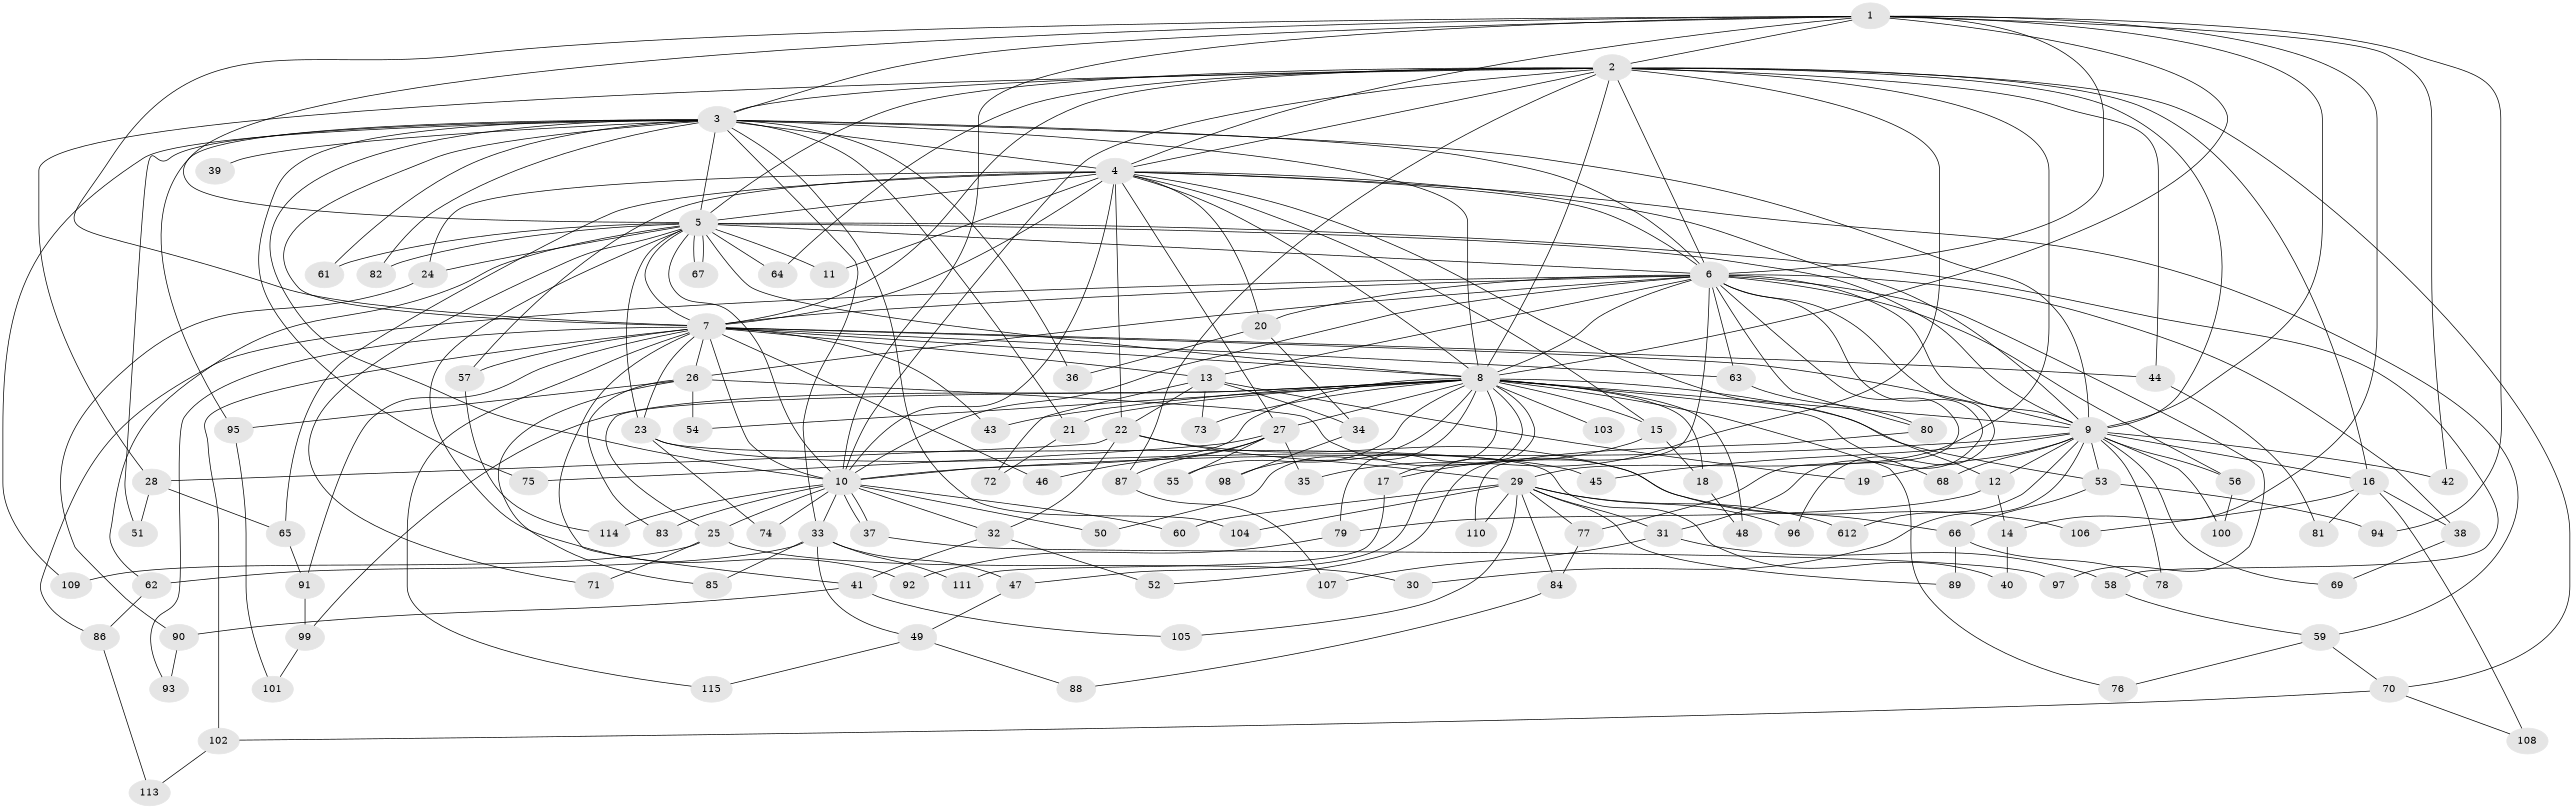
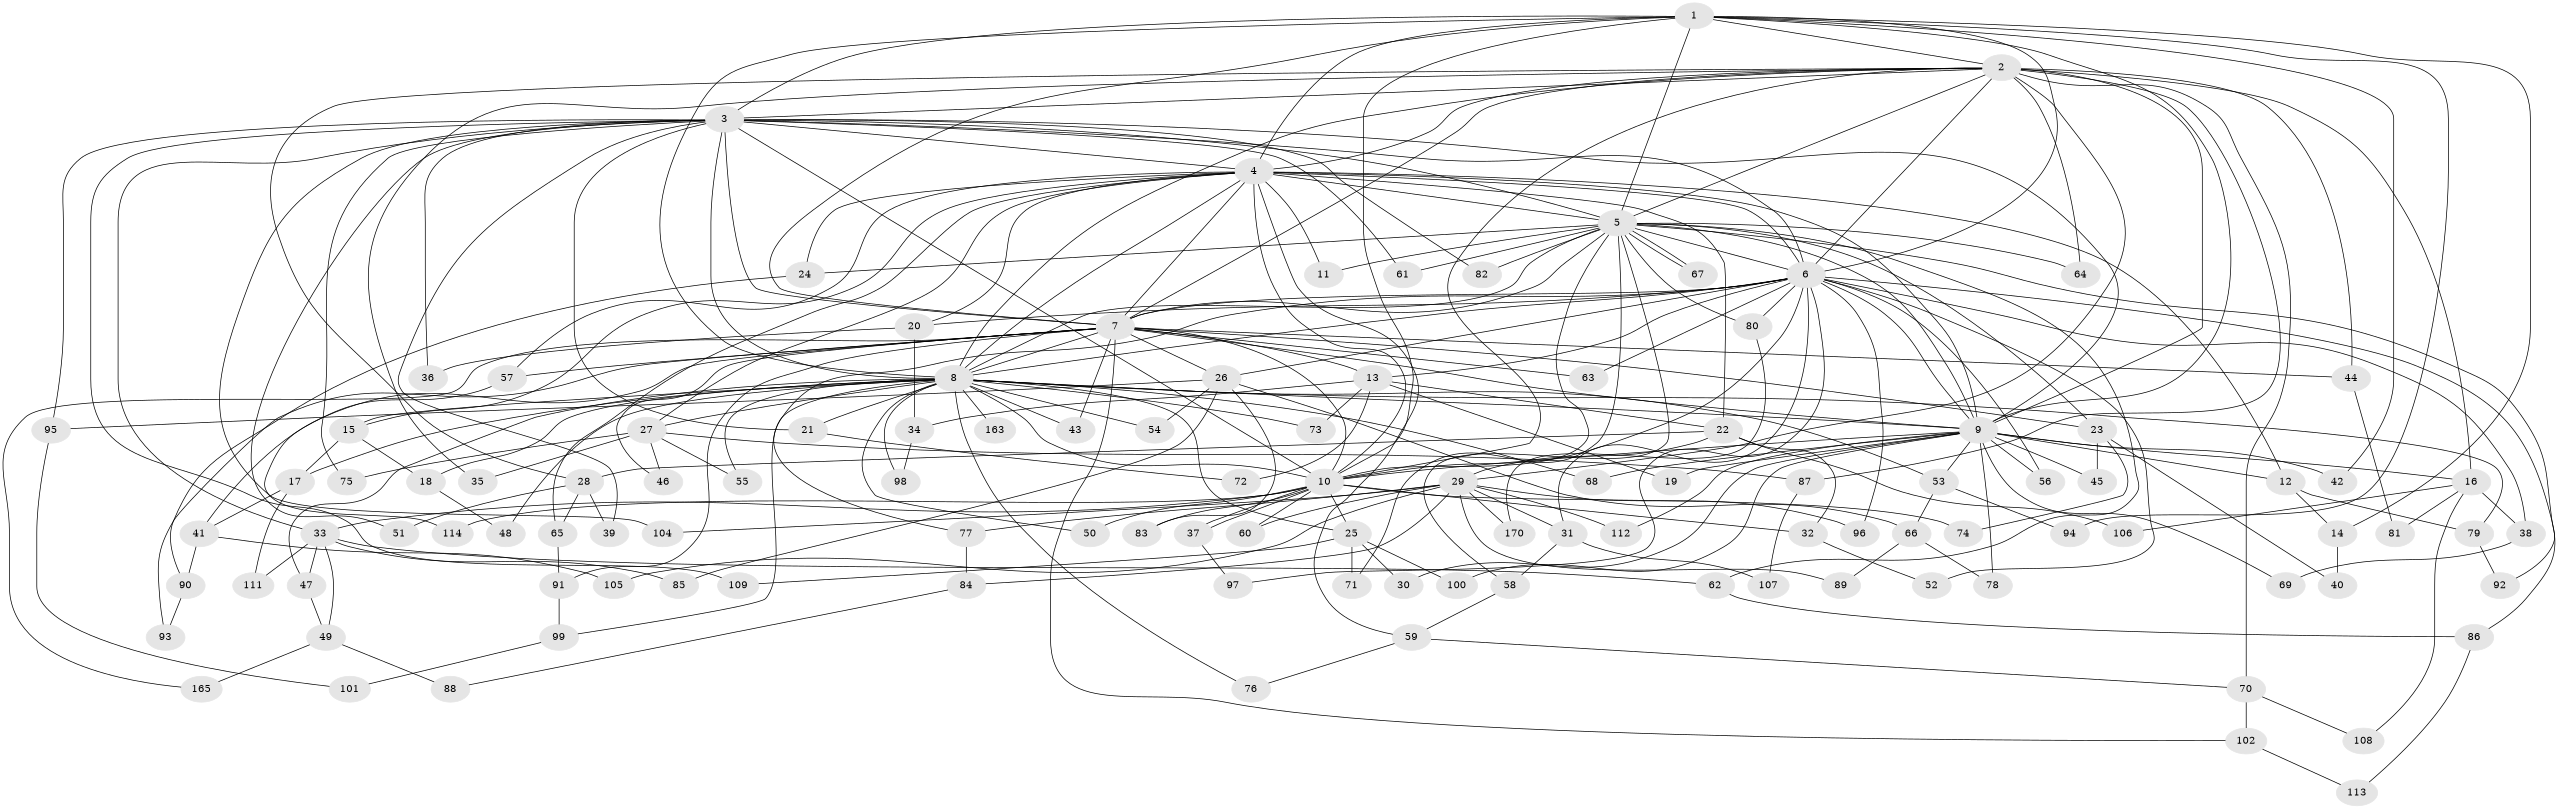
(1803, 400) -> (1670, 286)
(1604, 430) -> (995, 430)
(2229, 505) -> (1404, 560)
none -> (598, 511)
(1476, 534) -> (1515, 534)
(1848, 534) -> (1621, 534)
(930, 555) -> (251, 506)
(712, 689) -> (202, 689)
